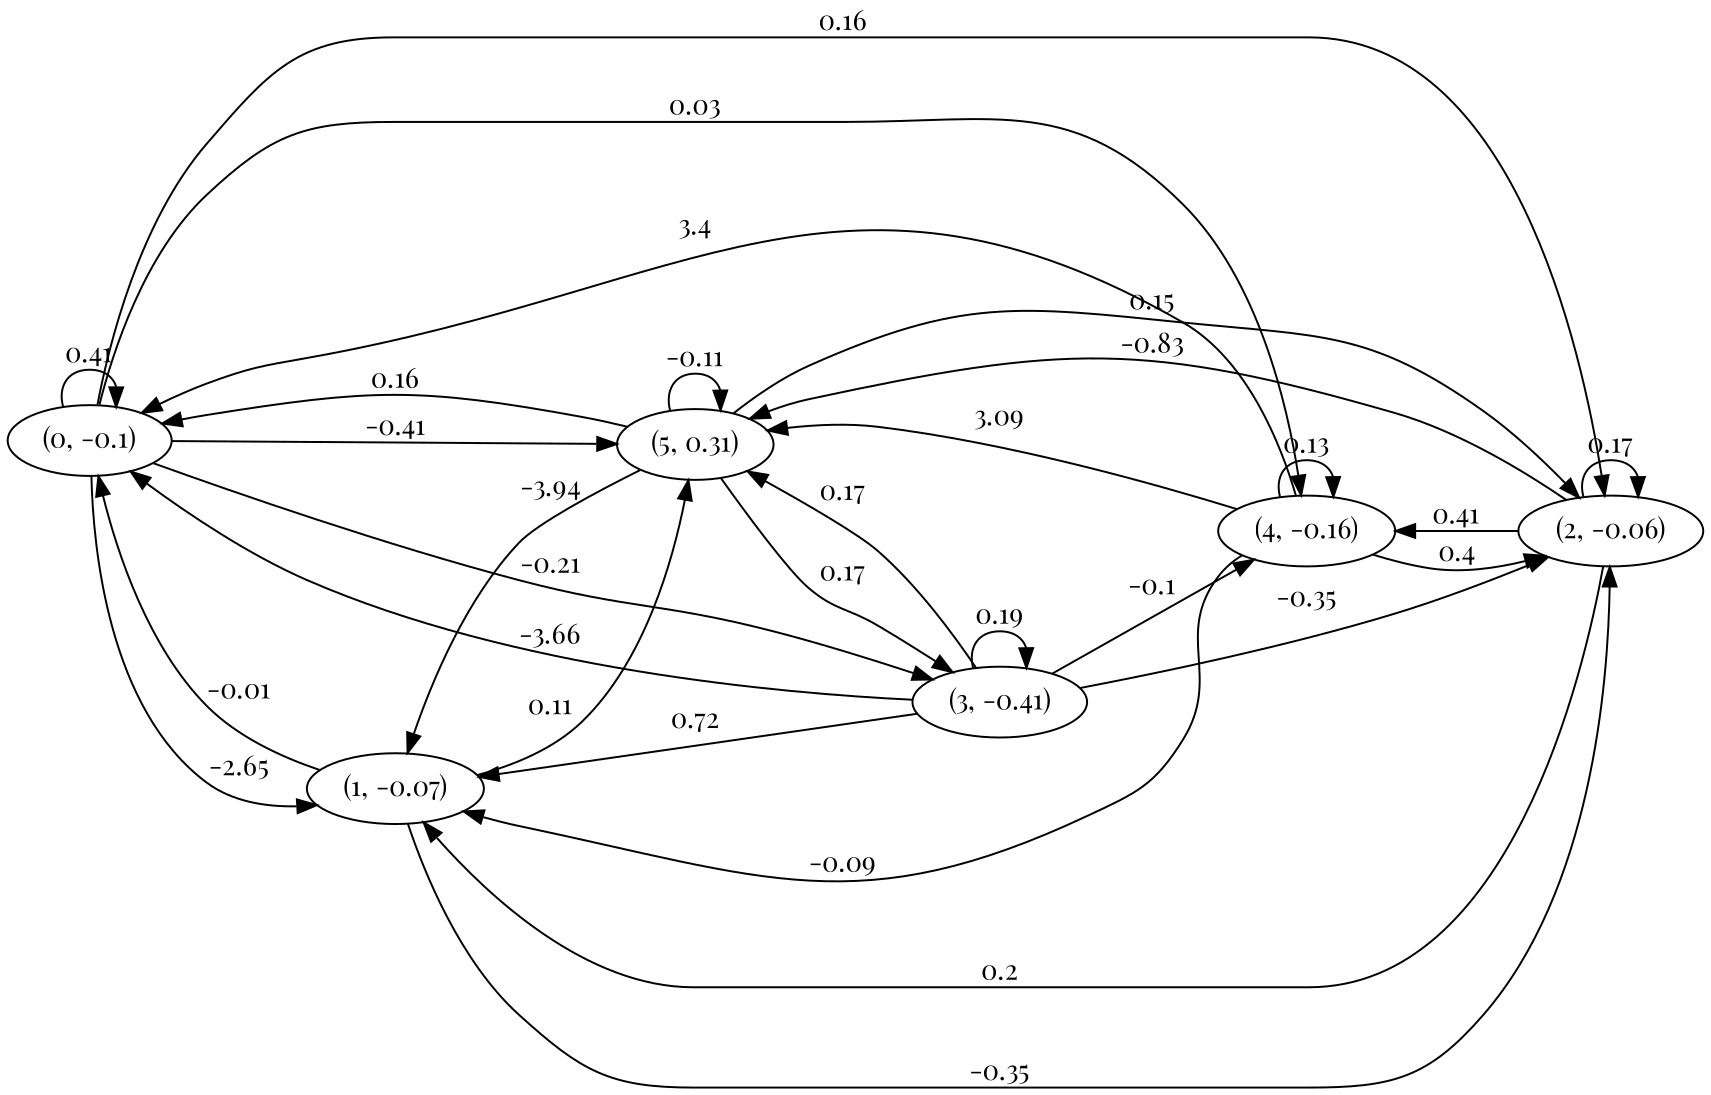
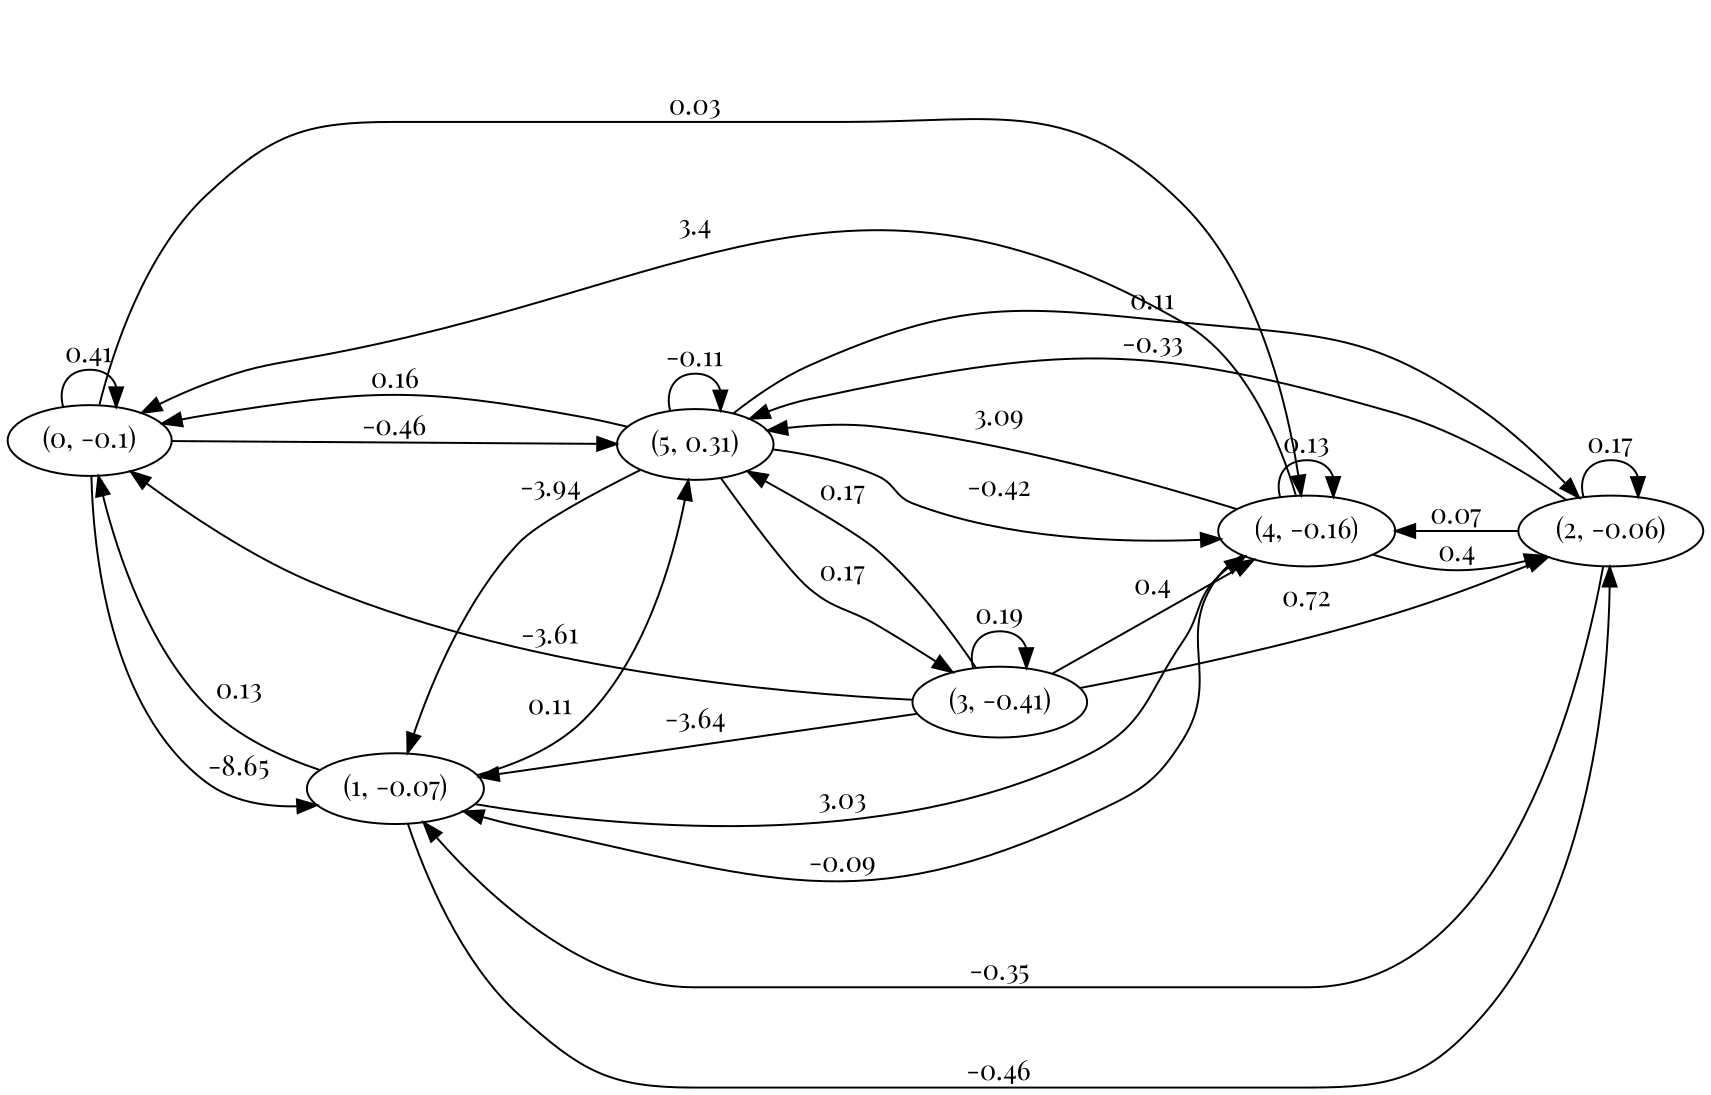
(880, 37) -> none
(1153, 302) -> (1153, 302)
(1153, 345) -> (1153, 345)
(395, 428) -> (395, 428)
(1457, 516) -> (1457, 516)
none -> (979, 523)
(530, 583) -> none
(1153, 587) -> (1153, 587)
(1307, 599) -> (1307, 599)
(550, 636) -> (550, 636)
(239, 691) -> (239, 691)
(695, 721) -> (695, 721)
(239, 768) -> (239, 768)
none -> (904, 811)
(1000, 973) -> (1000, 973)
(1000, 1073) -> (1000, 1073)
